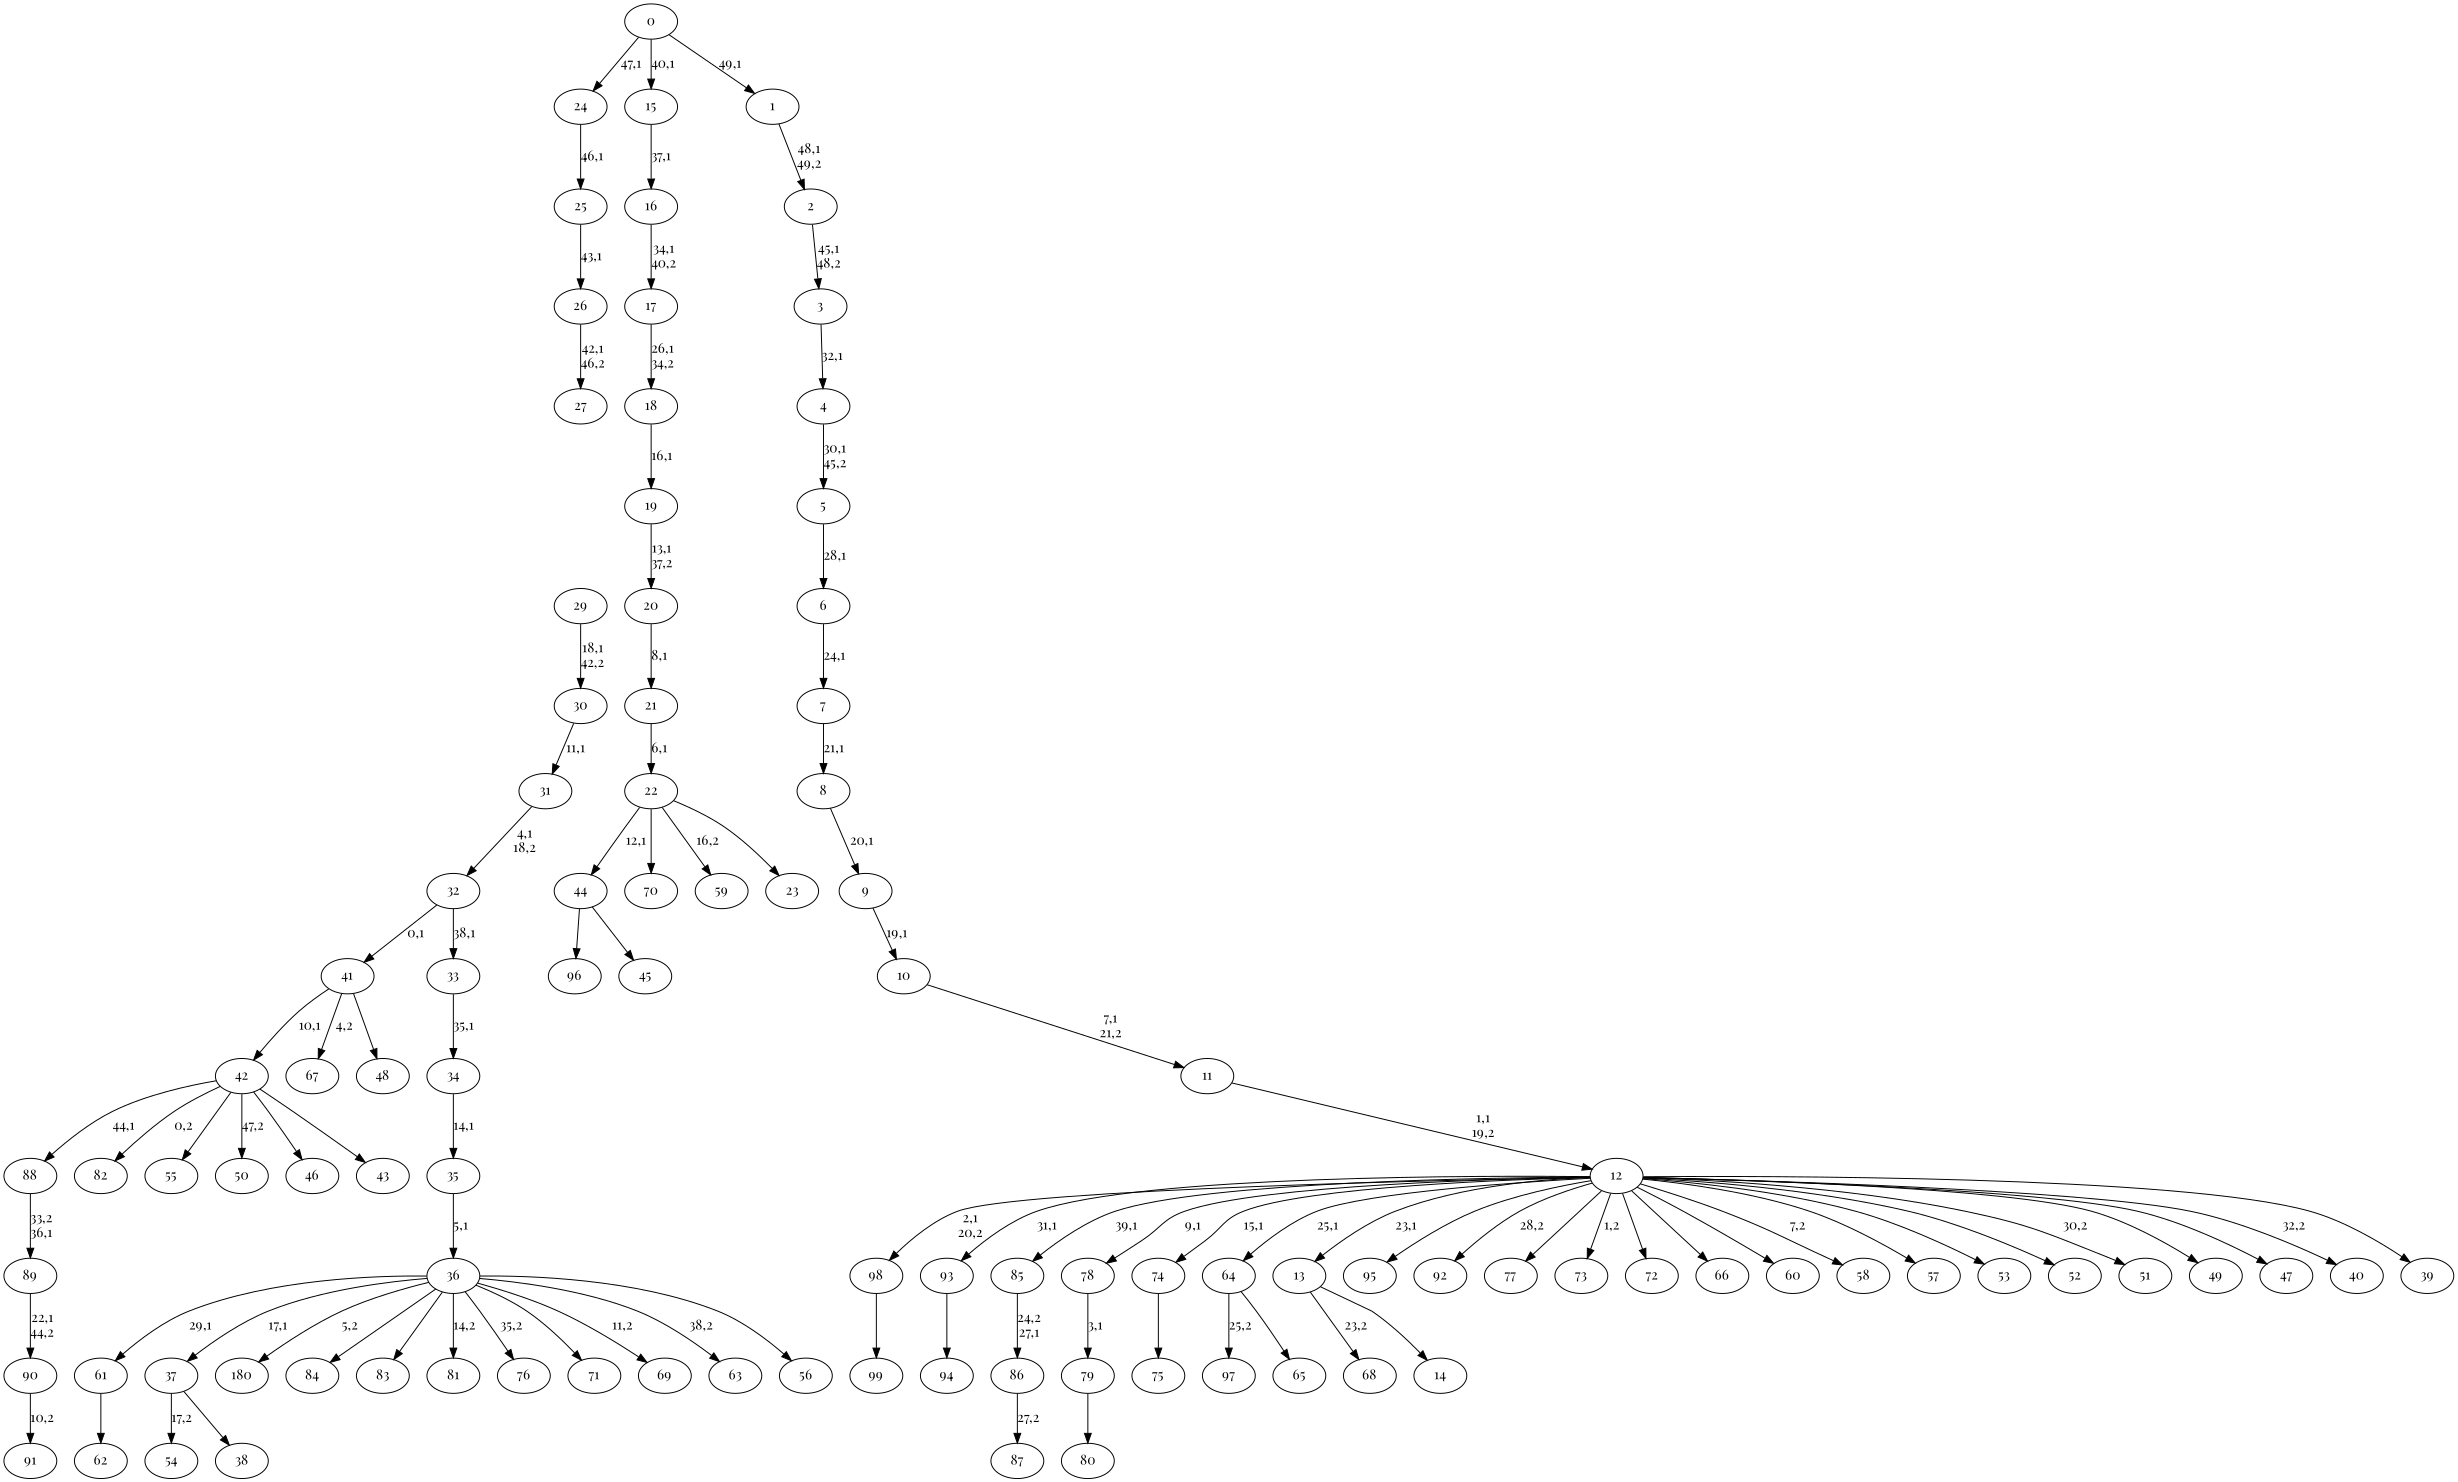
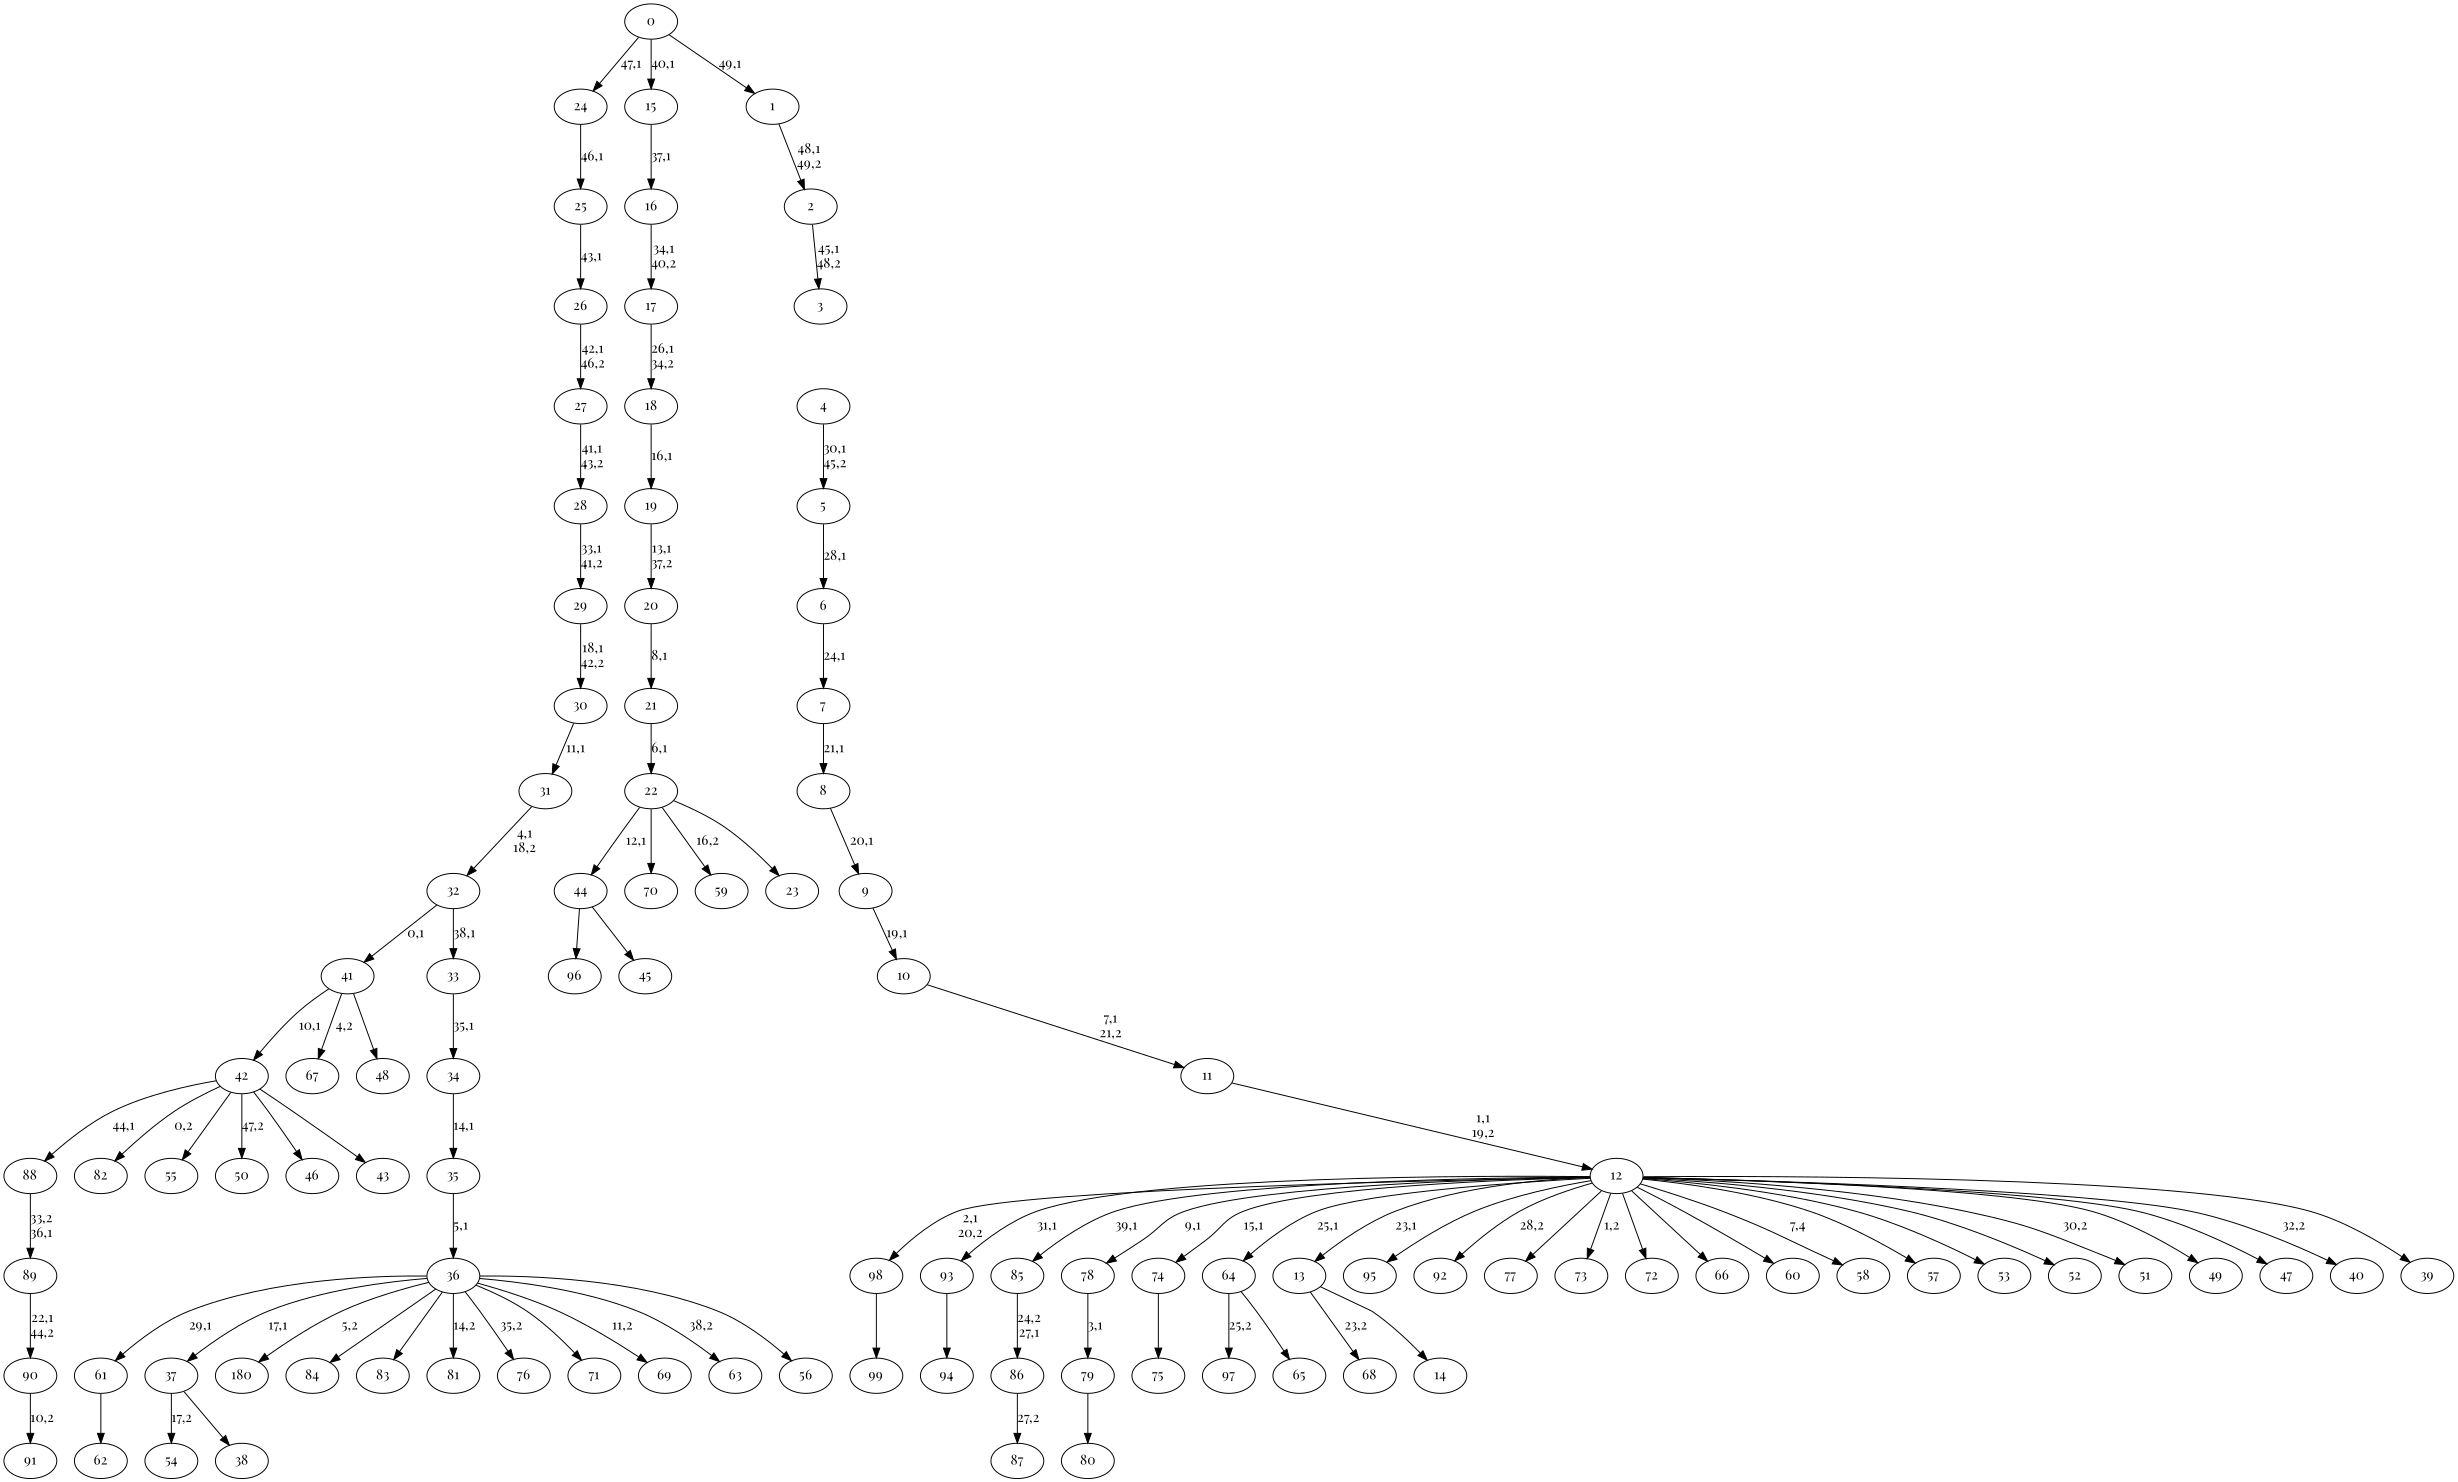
(822, 351) -> none
none -> (581, 506)
(1798, 1226) -> (1798, 1226)
